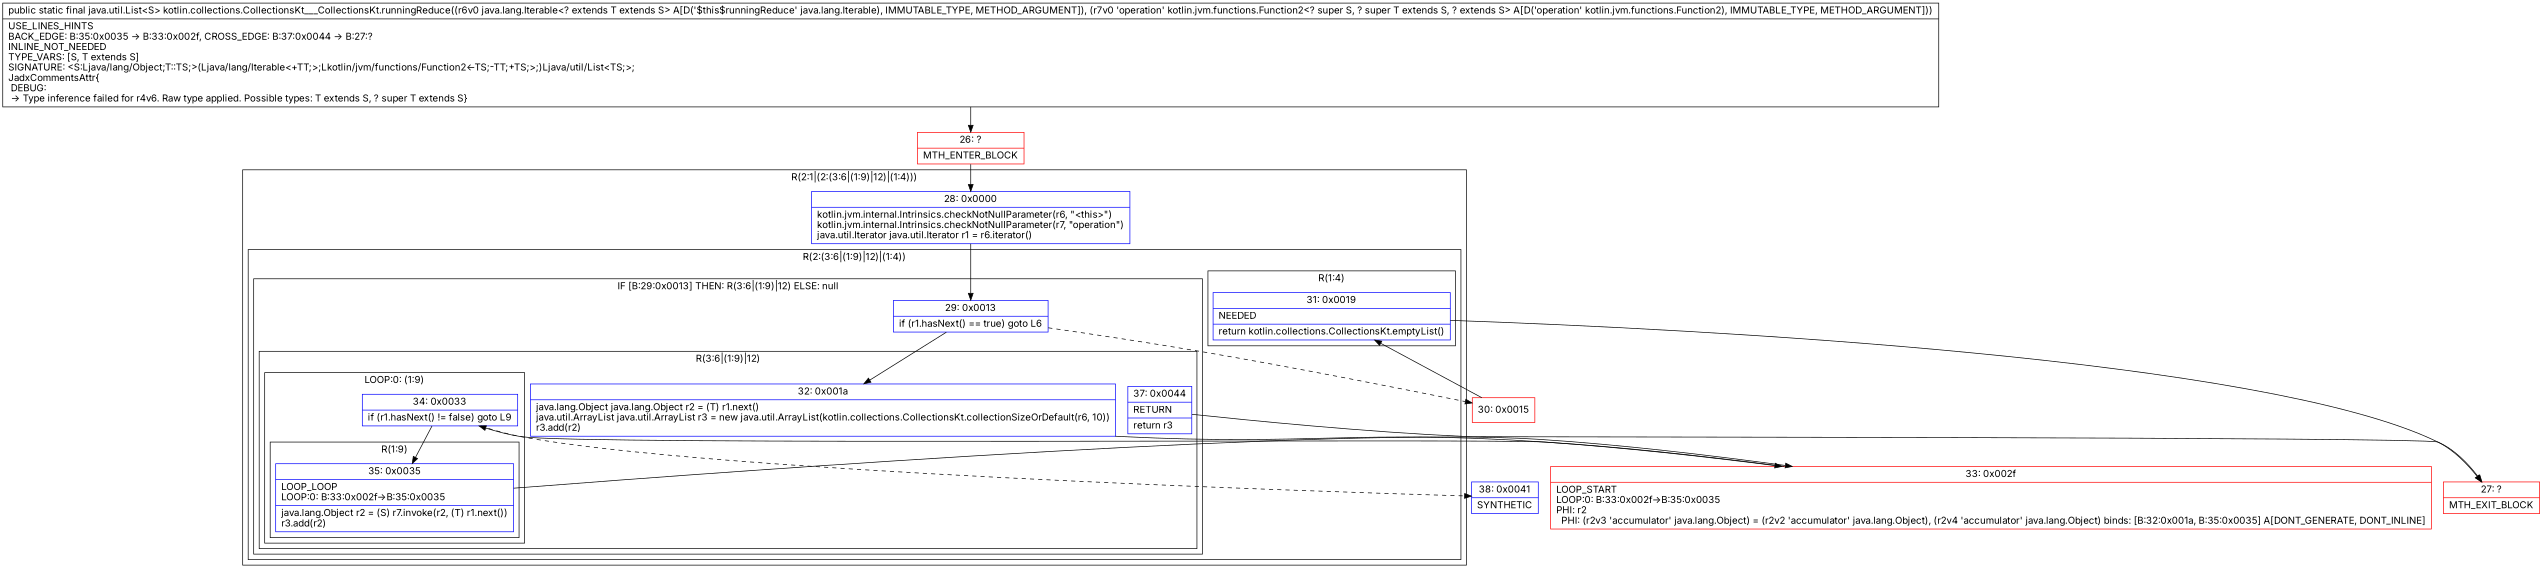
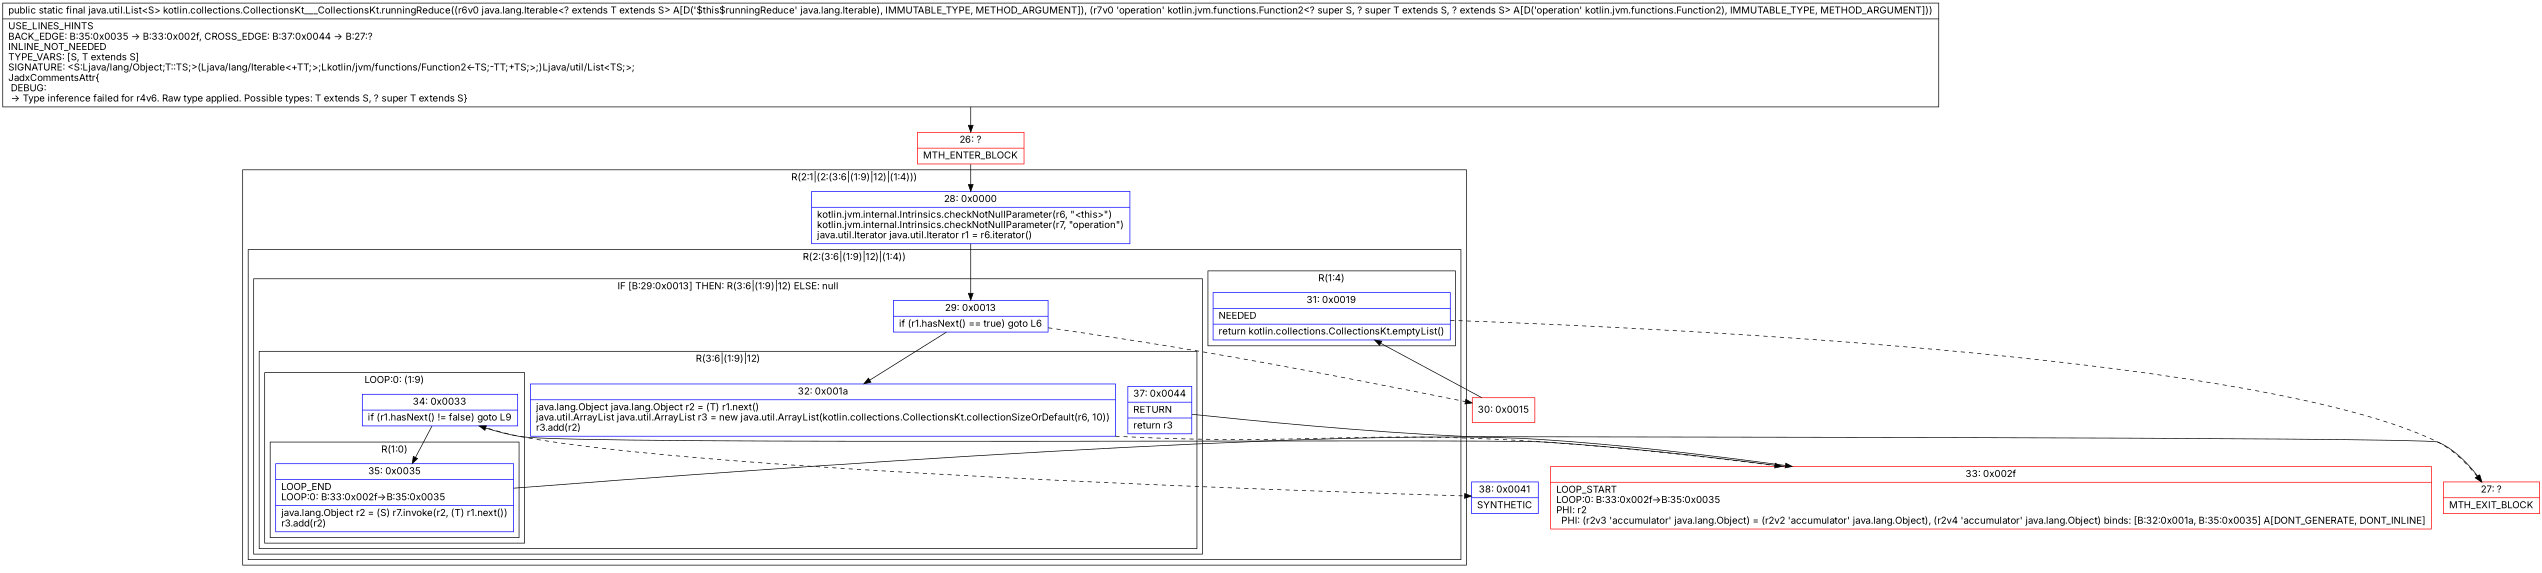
(1975, 353) -> (1975, 353)
(1446, 438) -> (1446, 438)
(395, 450) -> (395, 450)
(309, 487) -> (306, 487)
